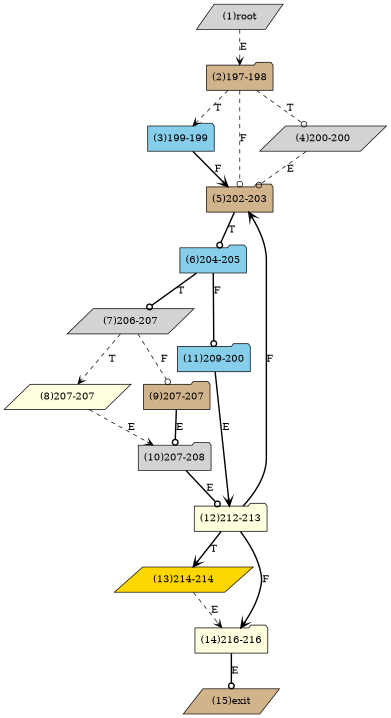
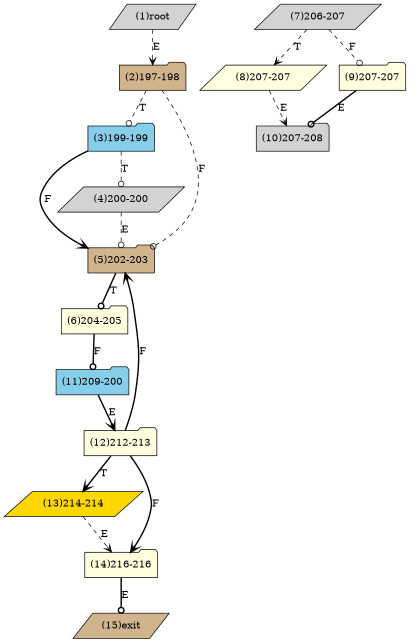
(213, 106) -> (138, 106)
(279, 107) -> (121, 166)
(213, 260) -> (95, 321)
(174, 289) -> none
(177, 397) -> (372, 78)
(201, 486) -> none
